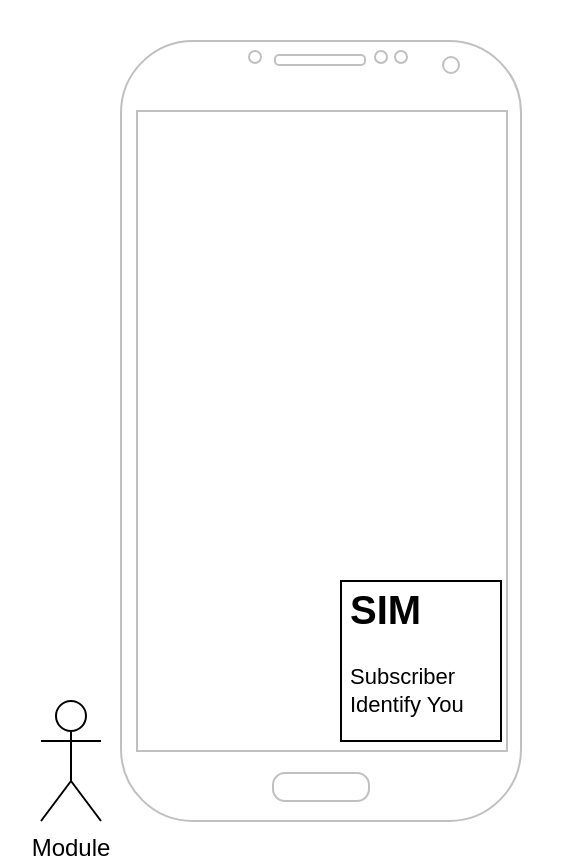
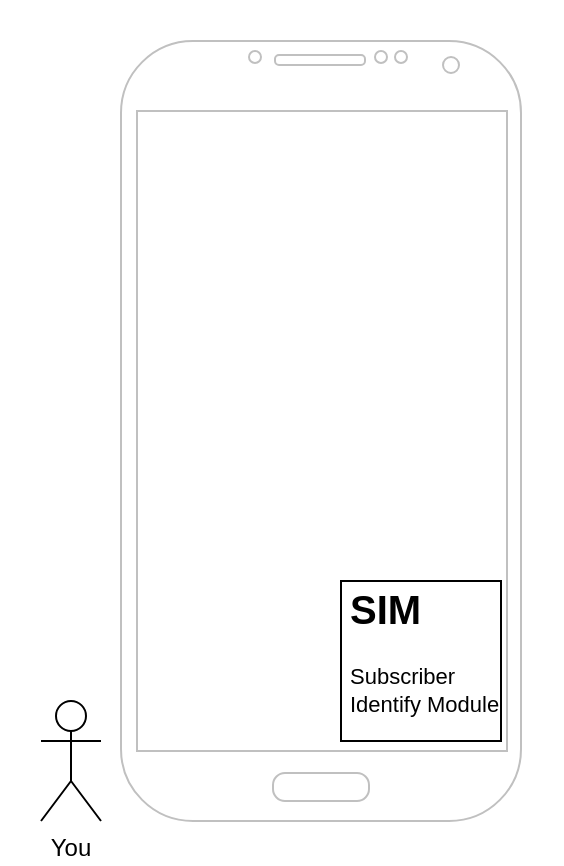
(433, 604) -> (433, 604)
(72, 849) -> (72, 849)
